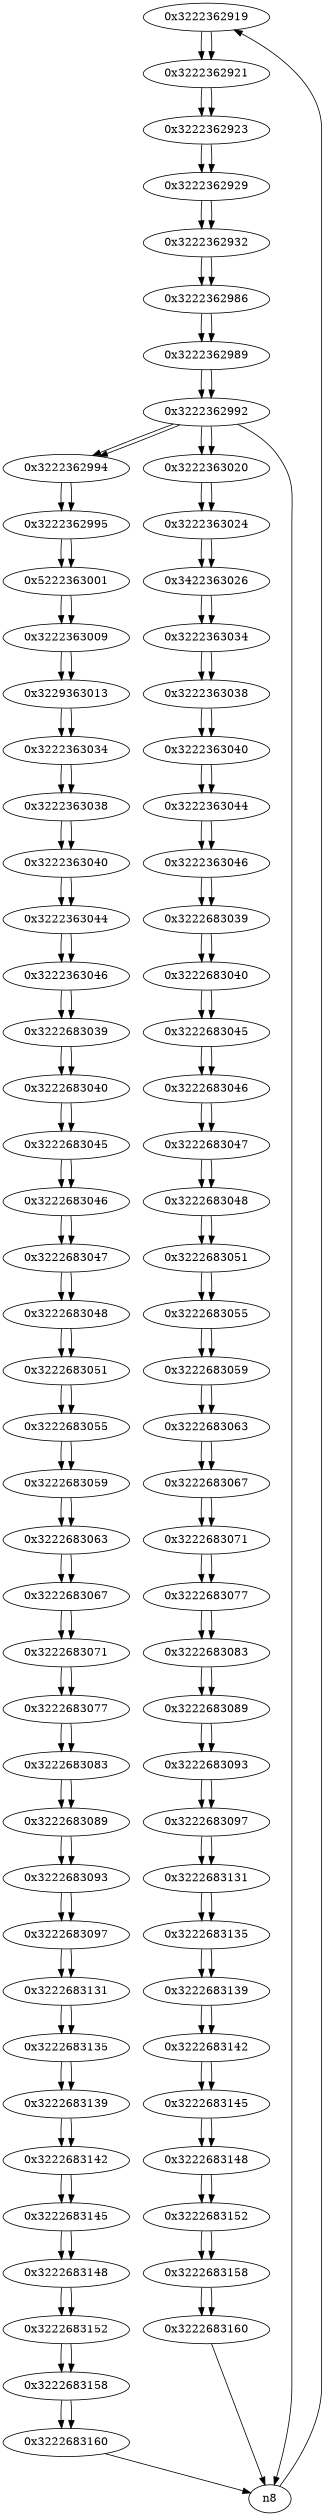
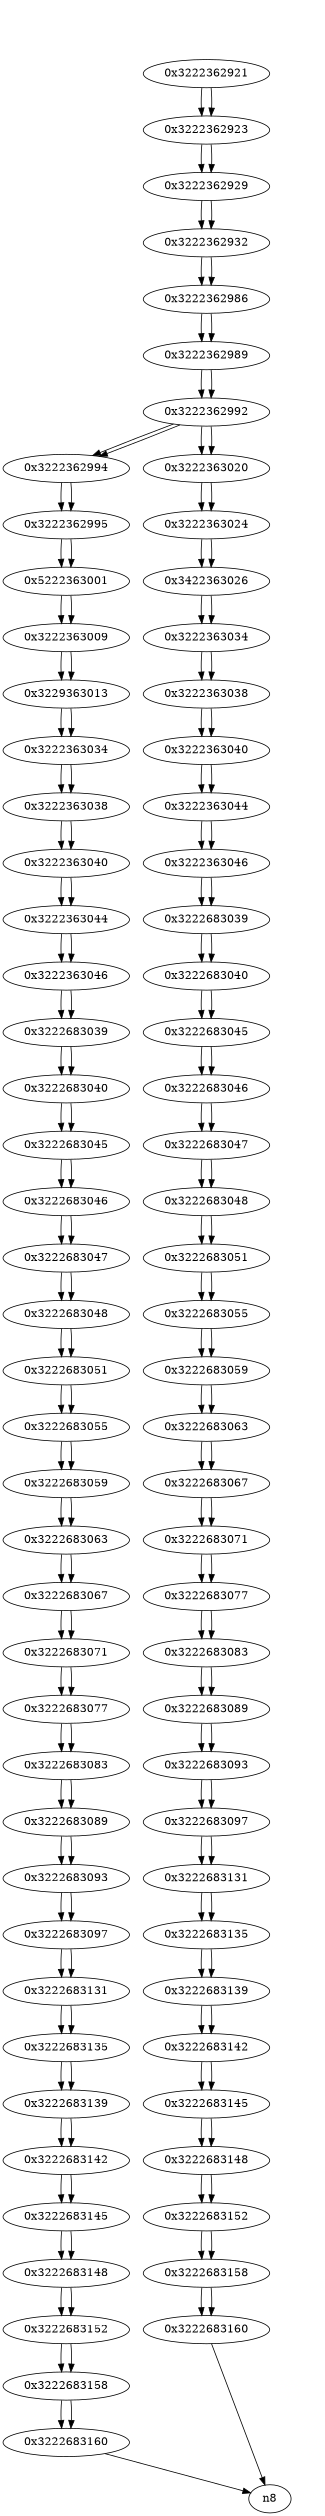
(206, 17) -> none
(292, 1440) -> none
